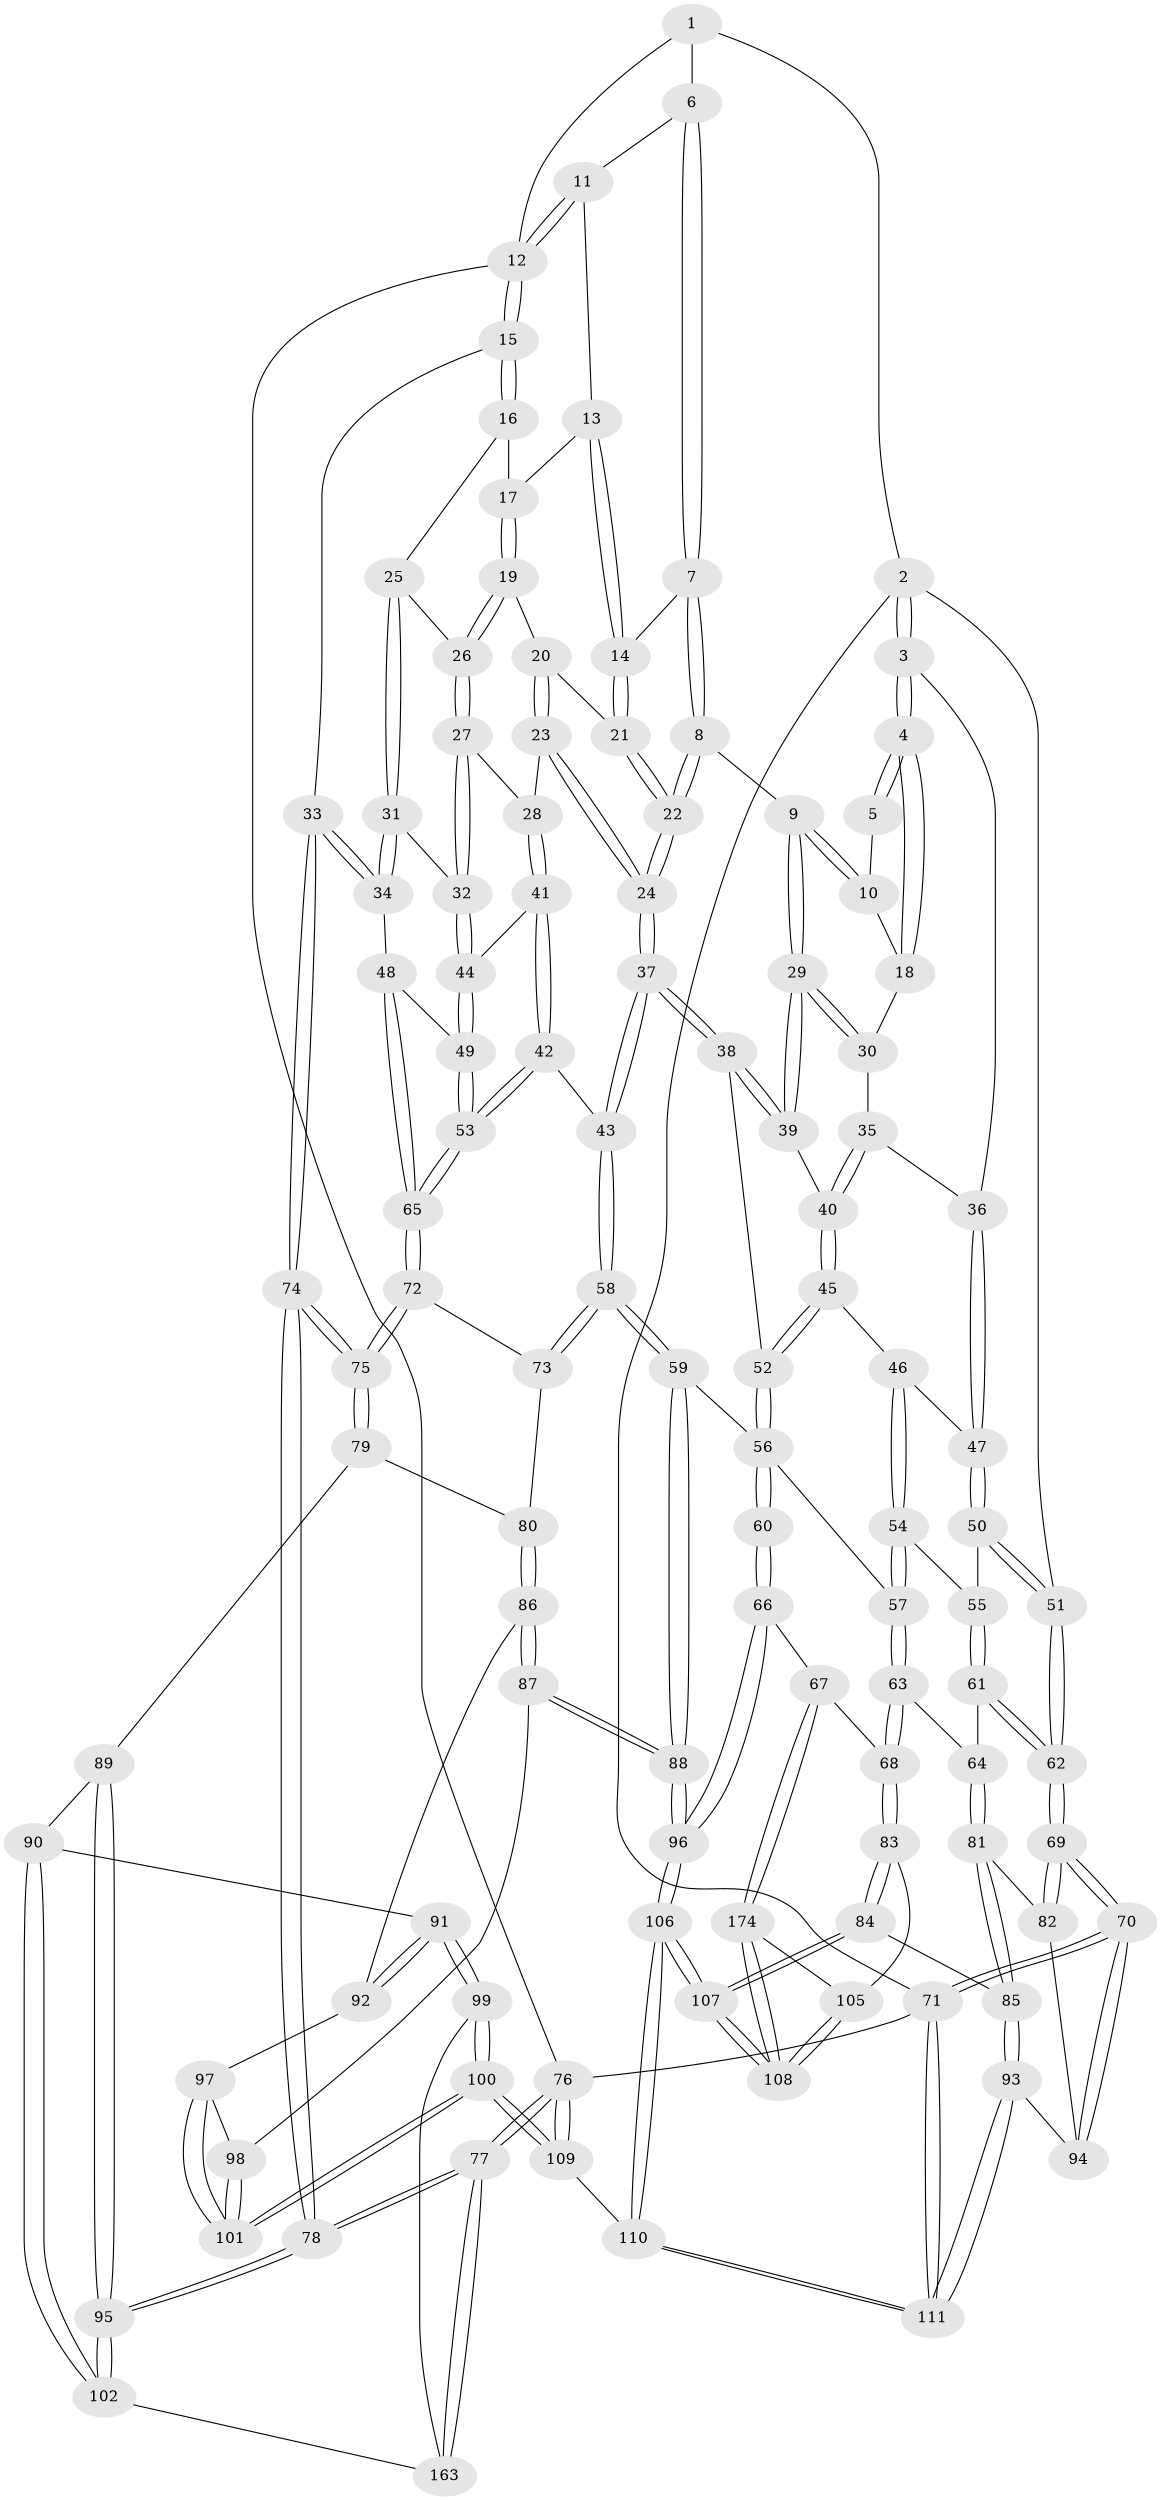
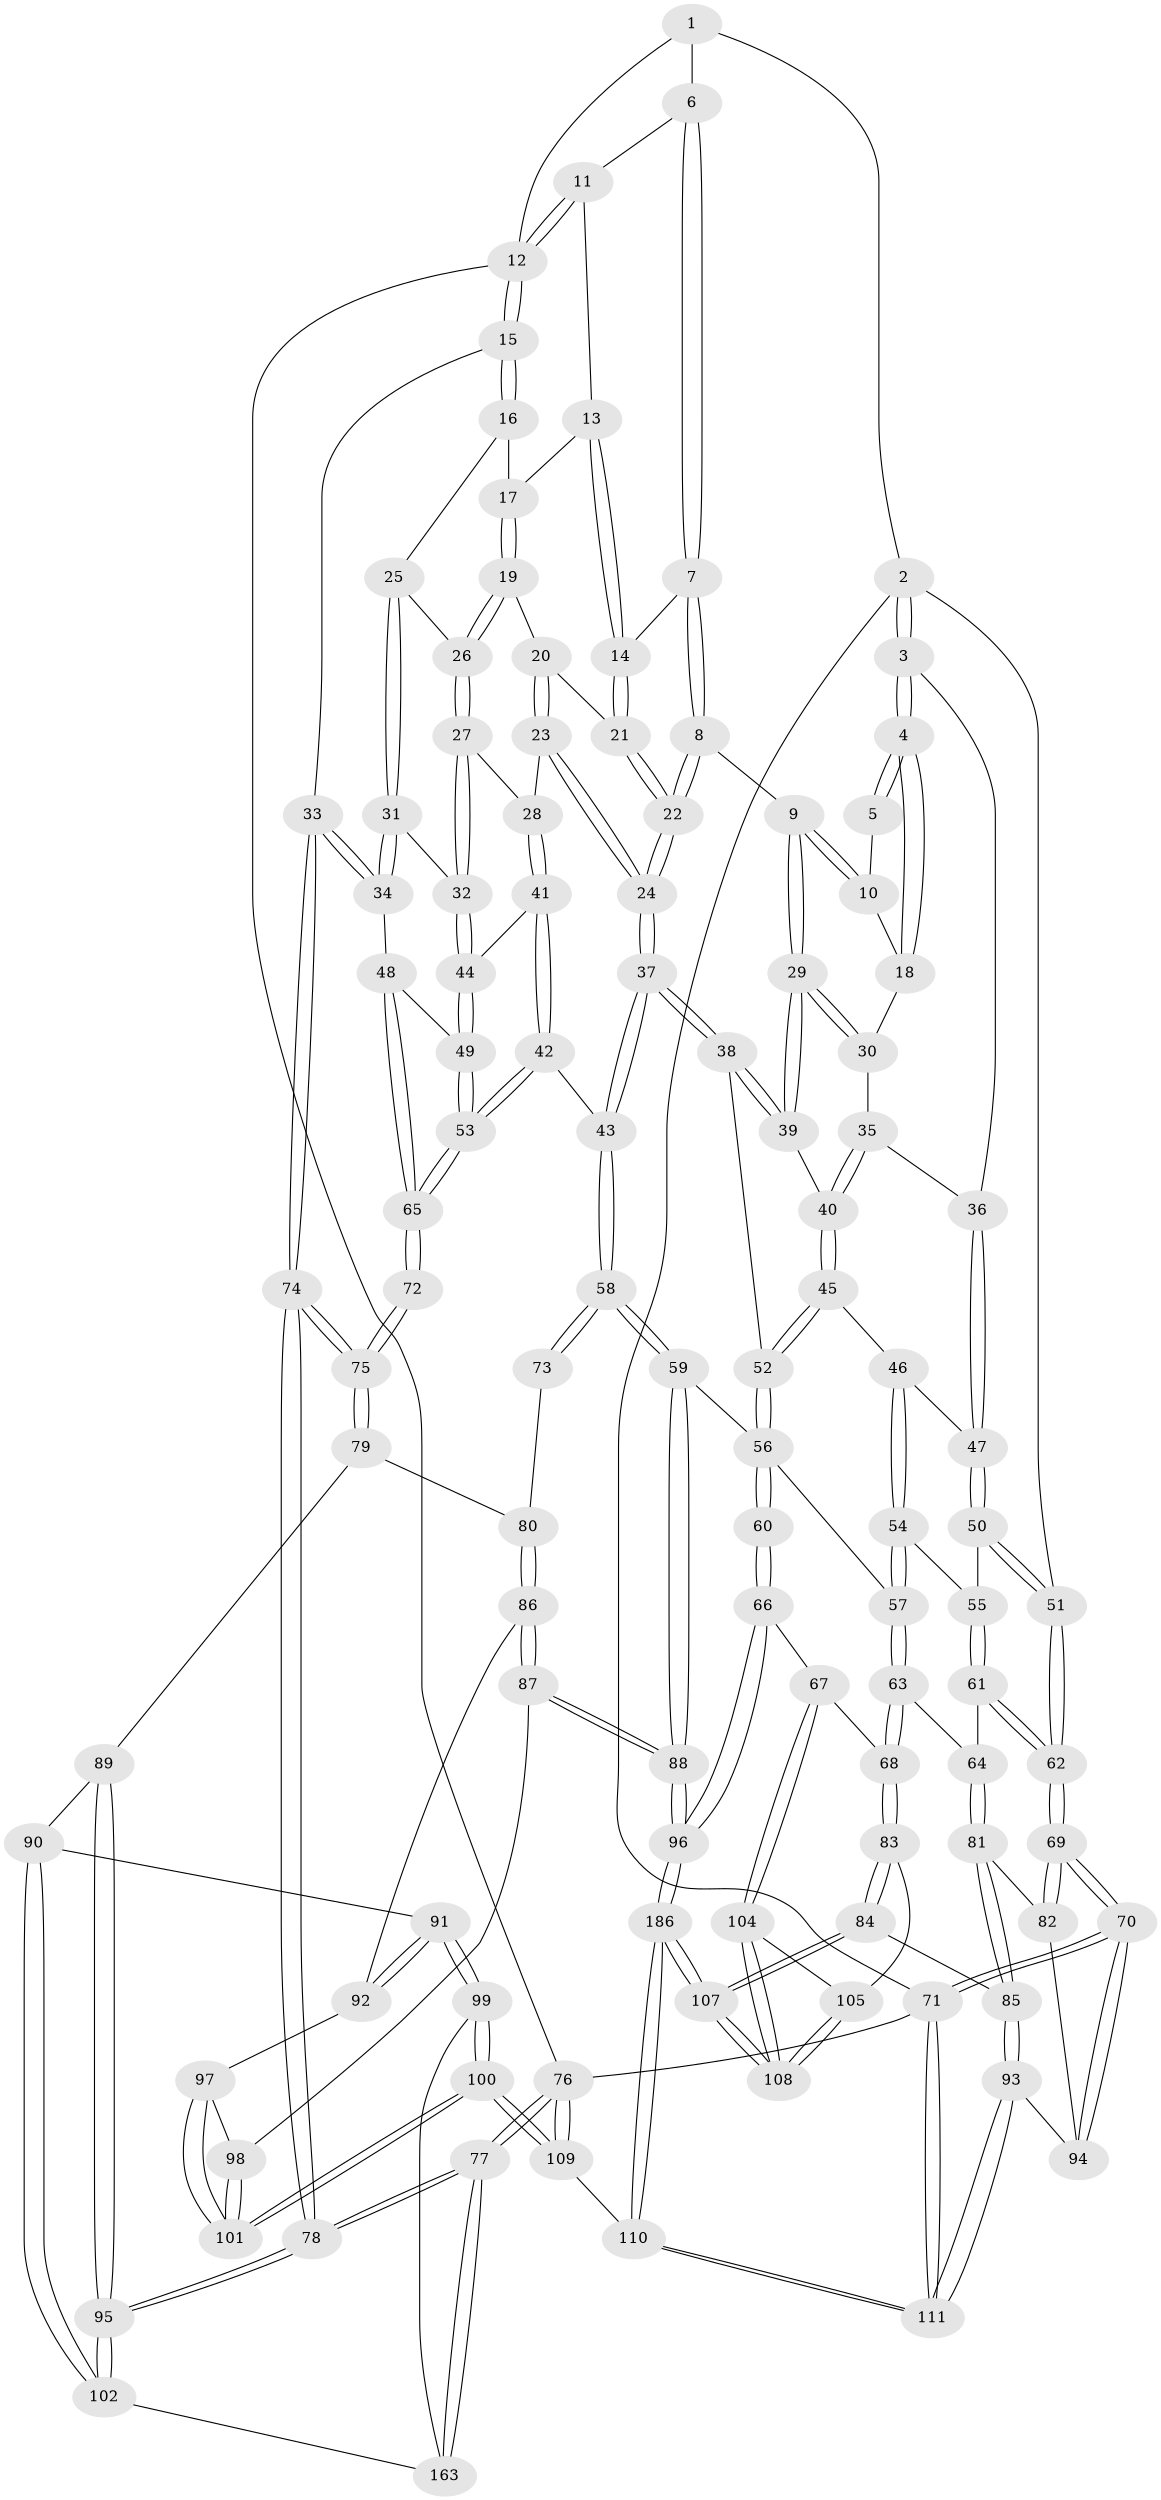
(478, 1329) -> none
(660, 1923) -> (660, 1923)
(743, 1923) -> (743, 1923)
